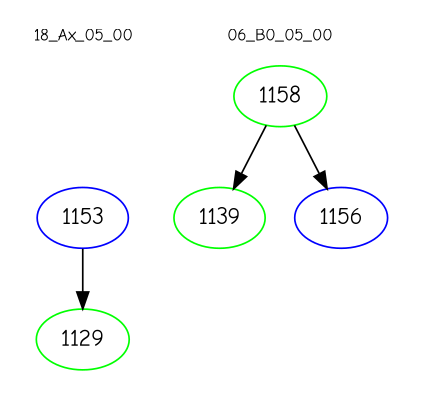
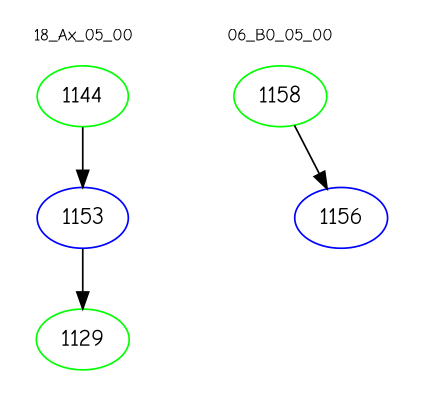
none -> (83, 96)
(220, 218) -> none
